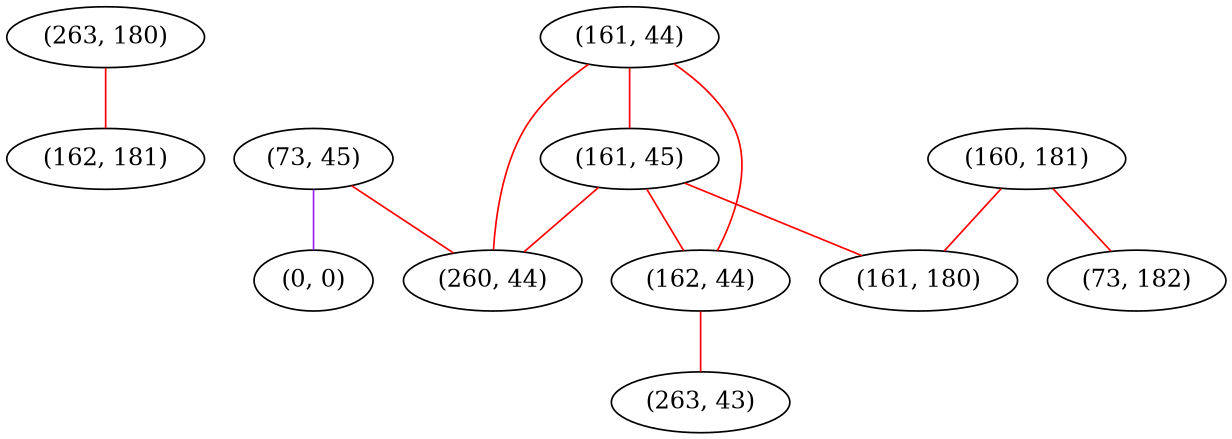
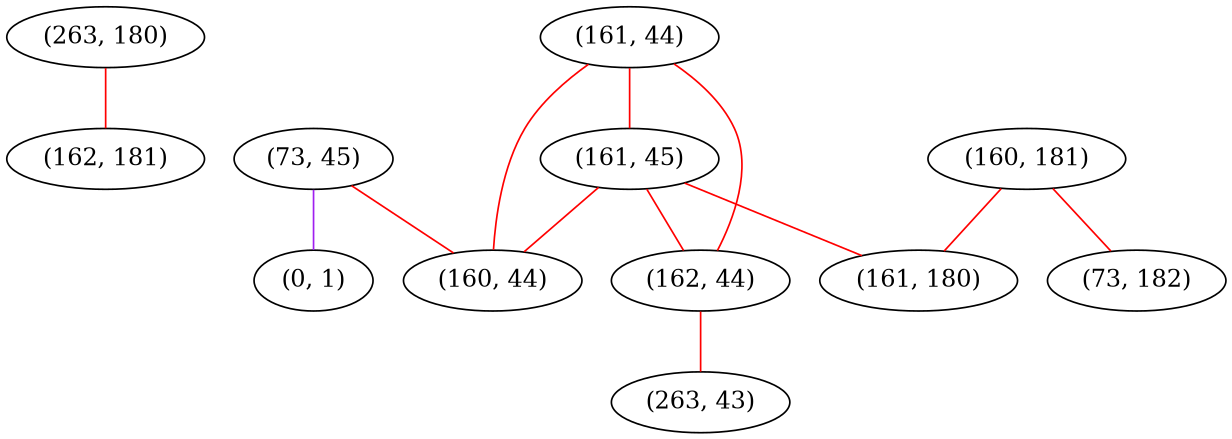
(314, 281) -> (314, 281)
(493, 281) -> (493, 281)
